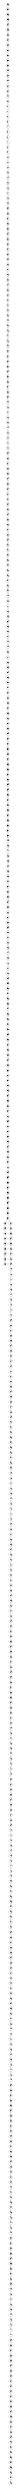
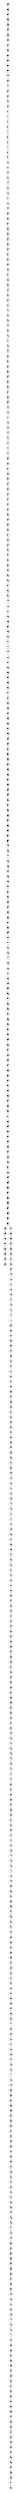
none -> (8, 5)
(5, 1264) -> none
